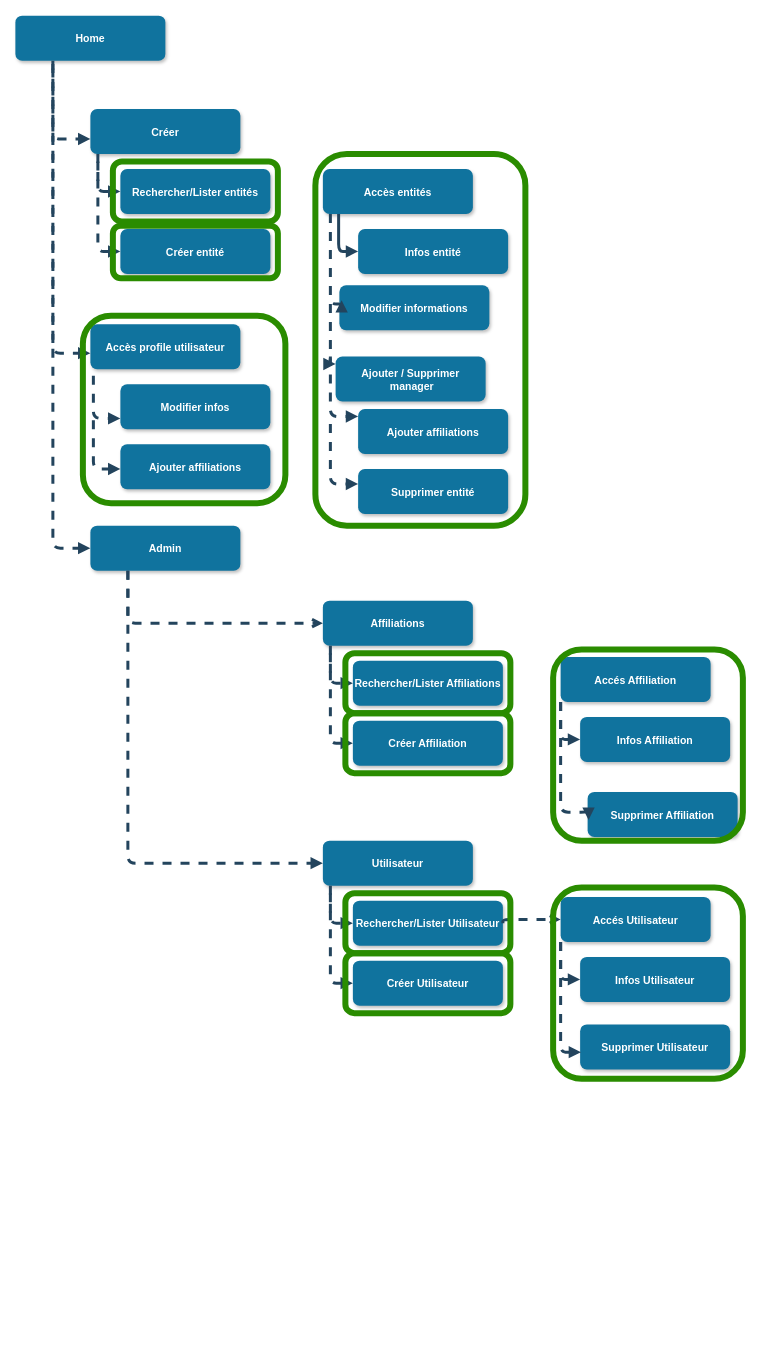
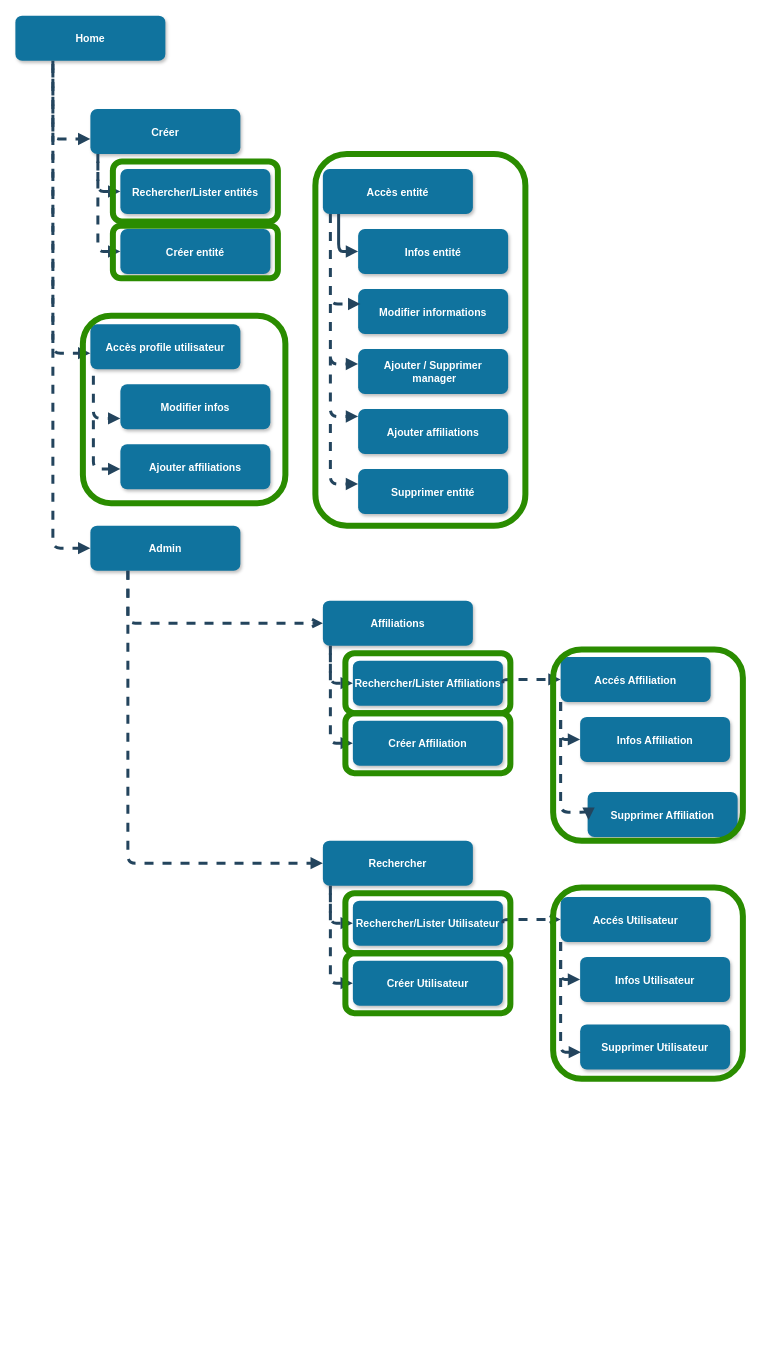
(398, 192) -> (398, 192)
(414, 308) -> (433, 311)
(411, 379) -> (433, 371)
none -> (535, 679)
(398, 864) -> (398, 864)
